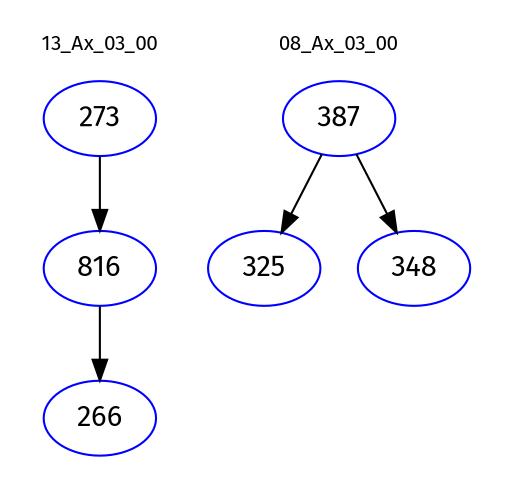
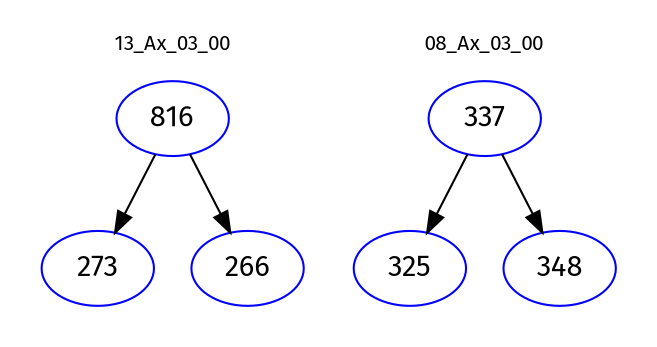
(339, 119) -> (485, 119)
(100, 183) -> (140, 184)
